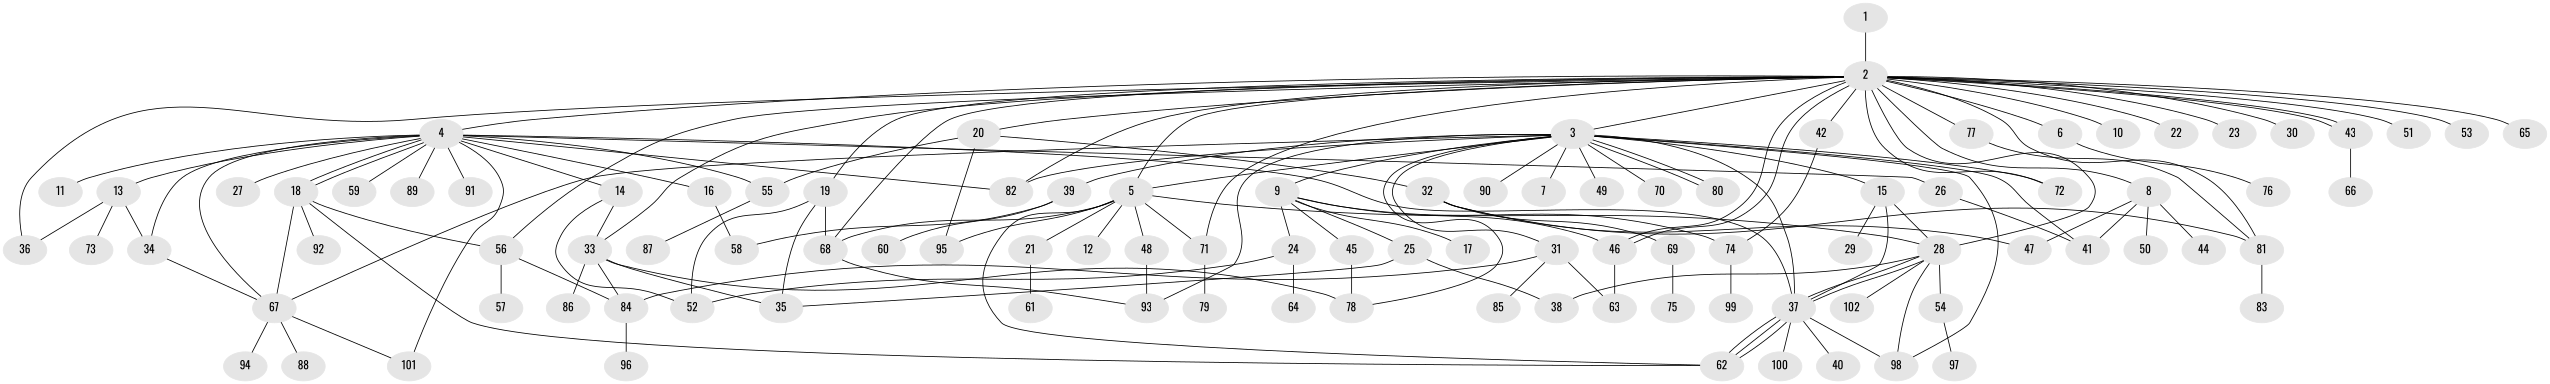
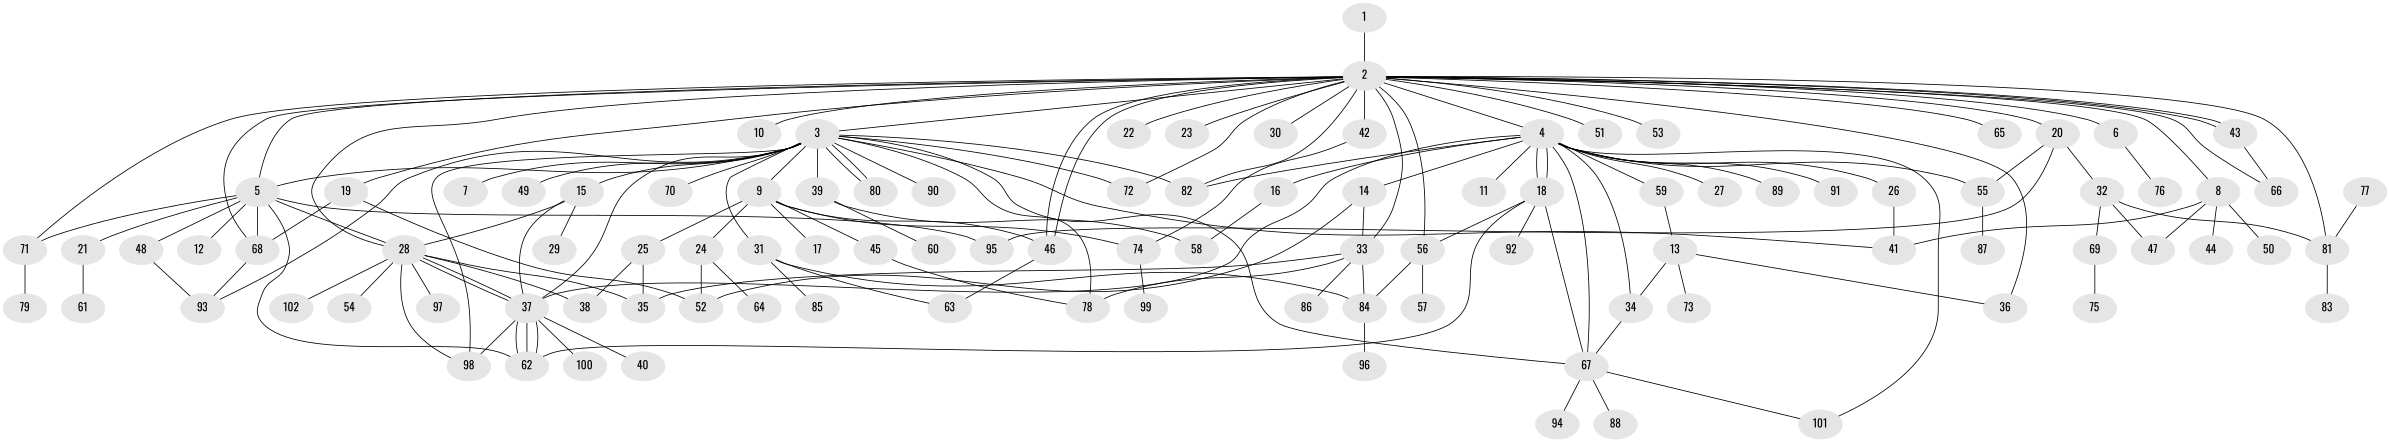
(1919, 105) -> (1834, 89)
(276, 152) -> (1668, 221)
(792, 247) -> (526, 274)
(1946, 333) -> (421, 279)
